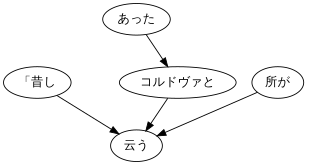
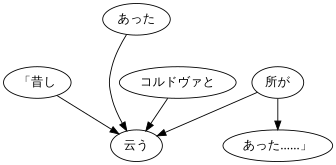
(154, 47) -> (110, 78)
none -> (278, 146)
